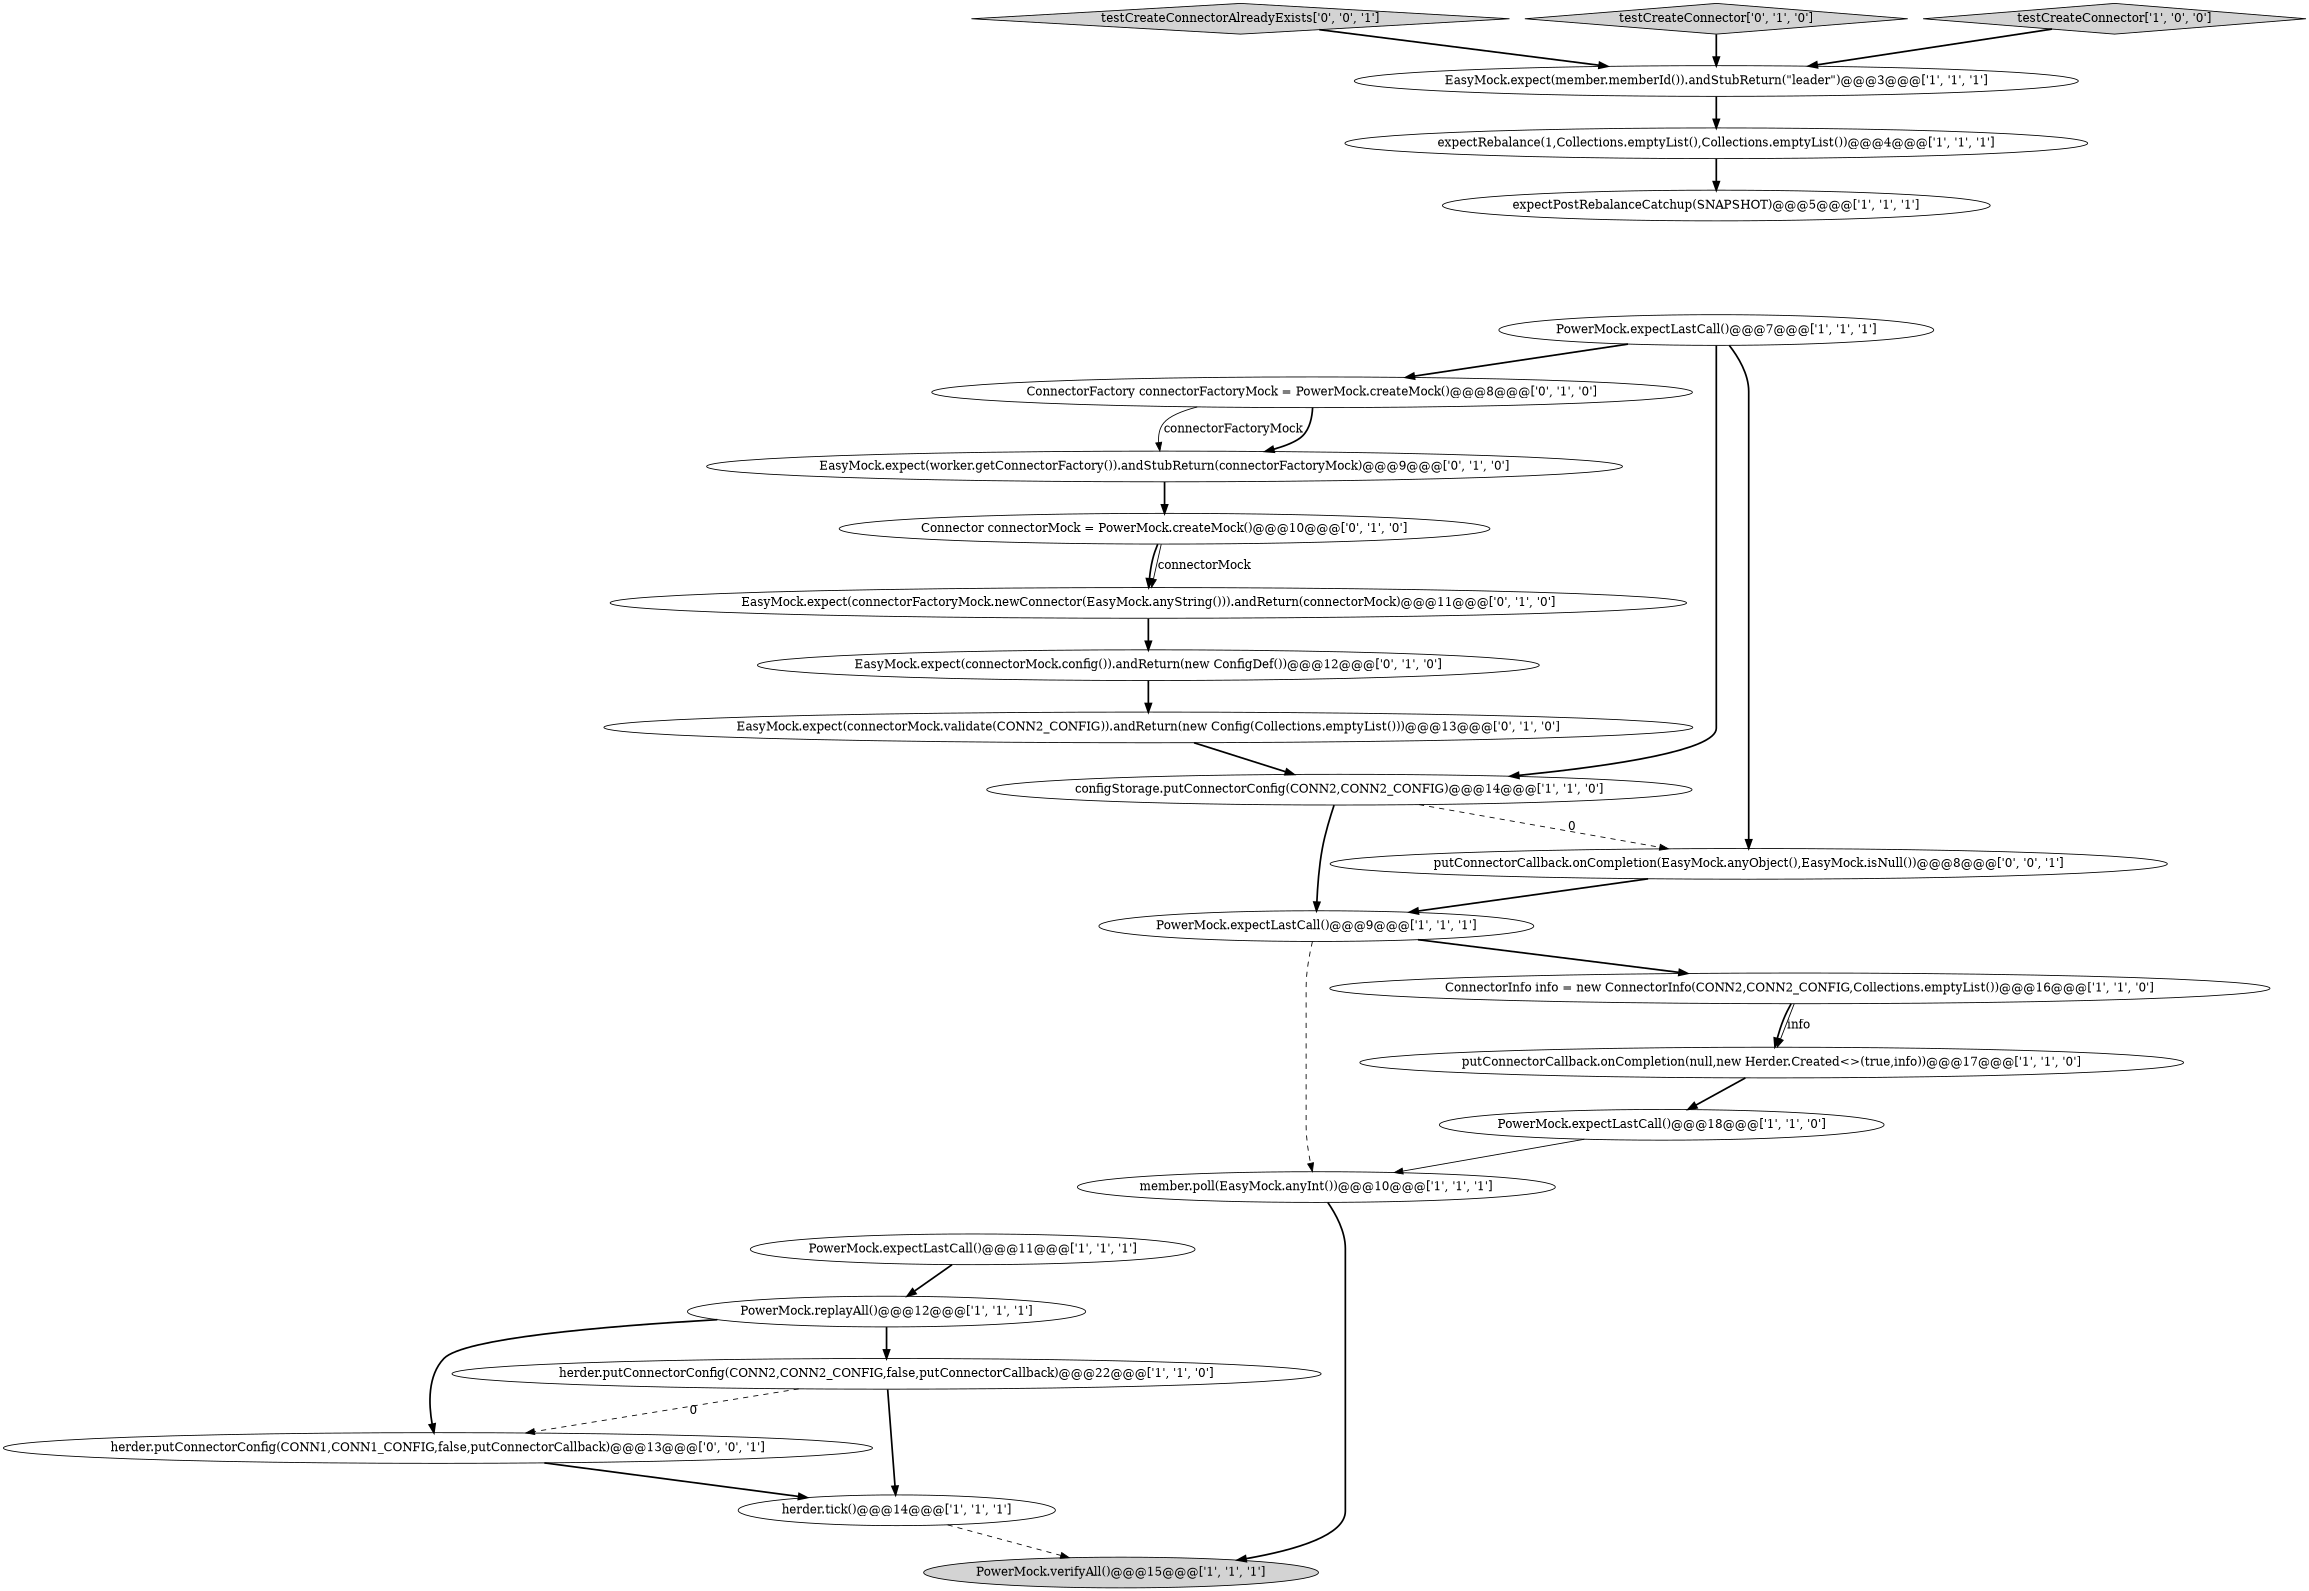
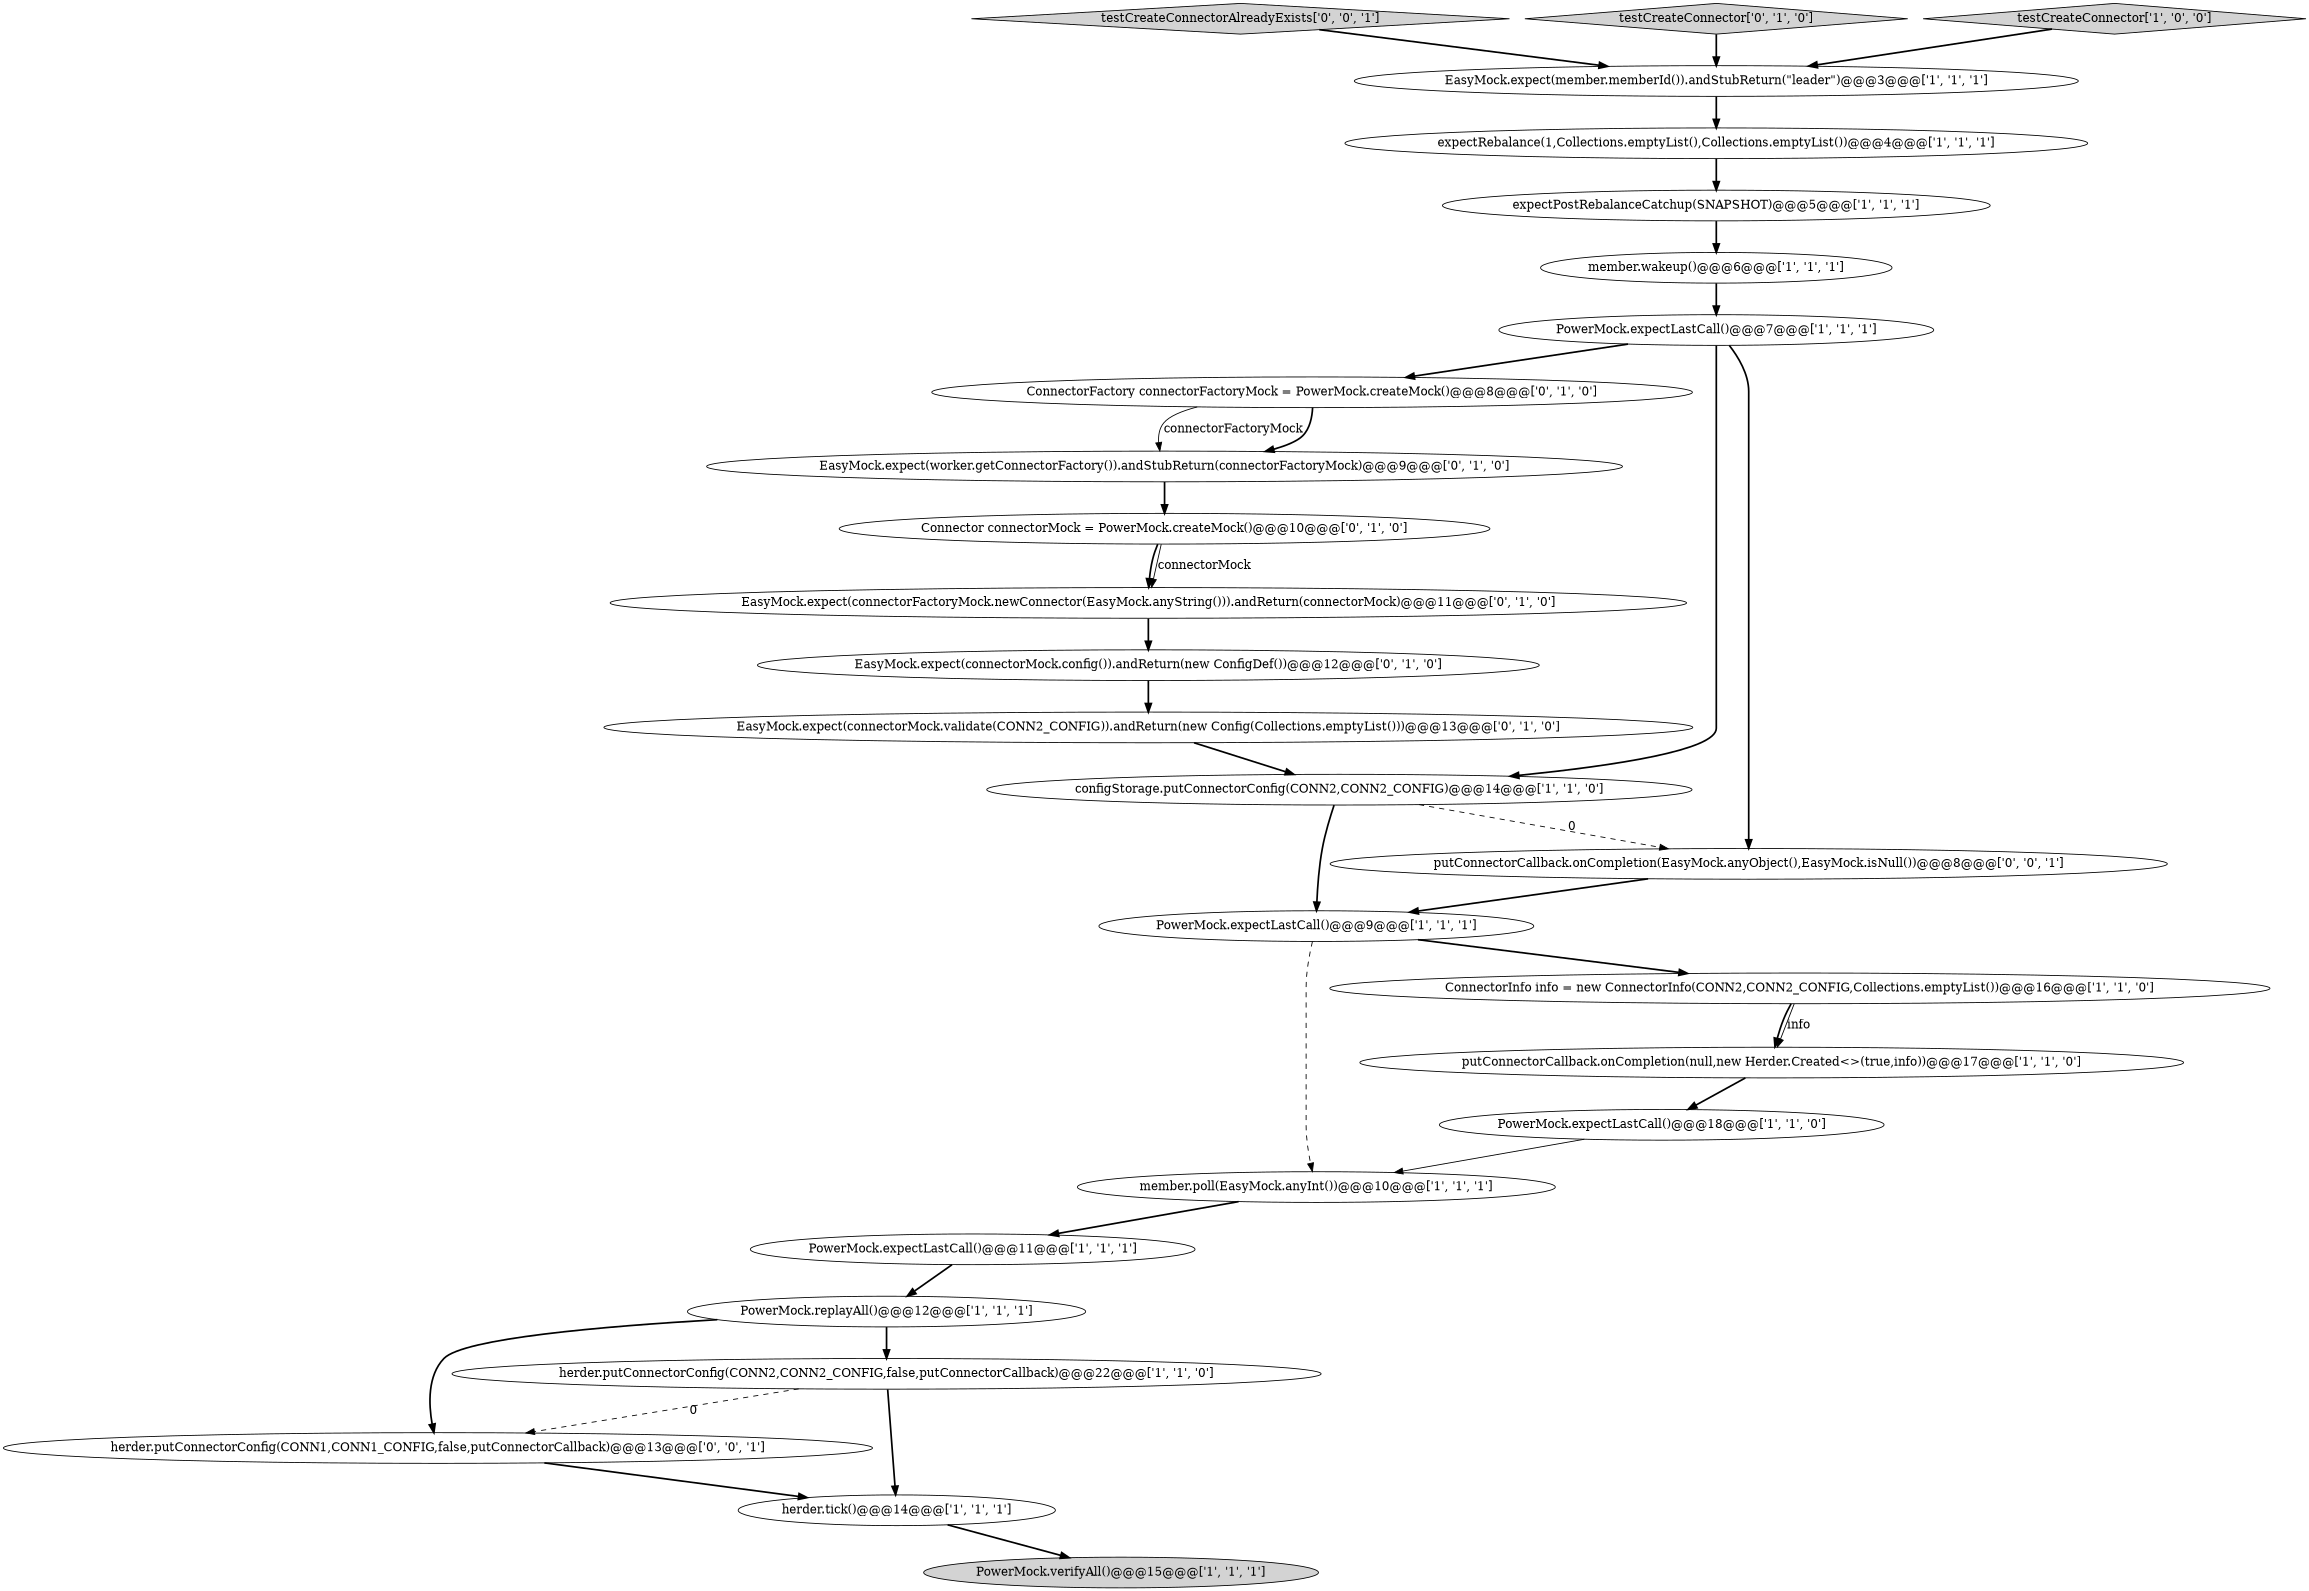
none -> (1716, 268)
(1345, 1413) -> (1149, 1217)
(1004, 1540) -> (1004, 1540)
